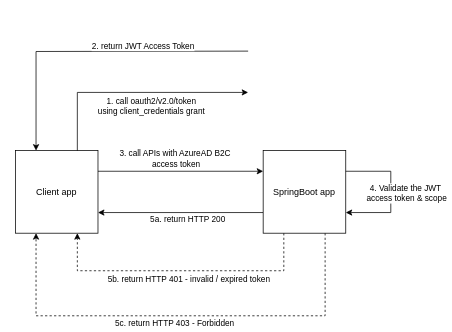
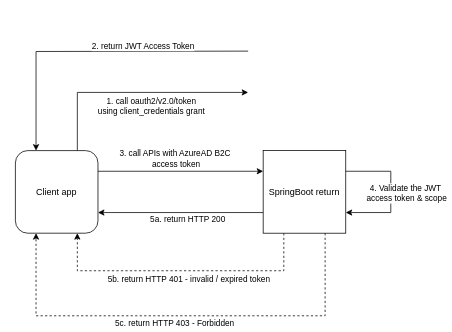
(57, 192) -> (57, 192)
(304, 192) -> (304, 192)
